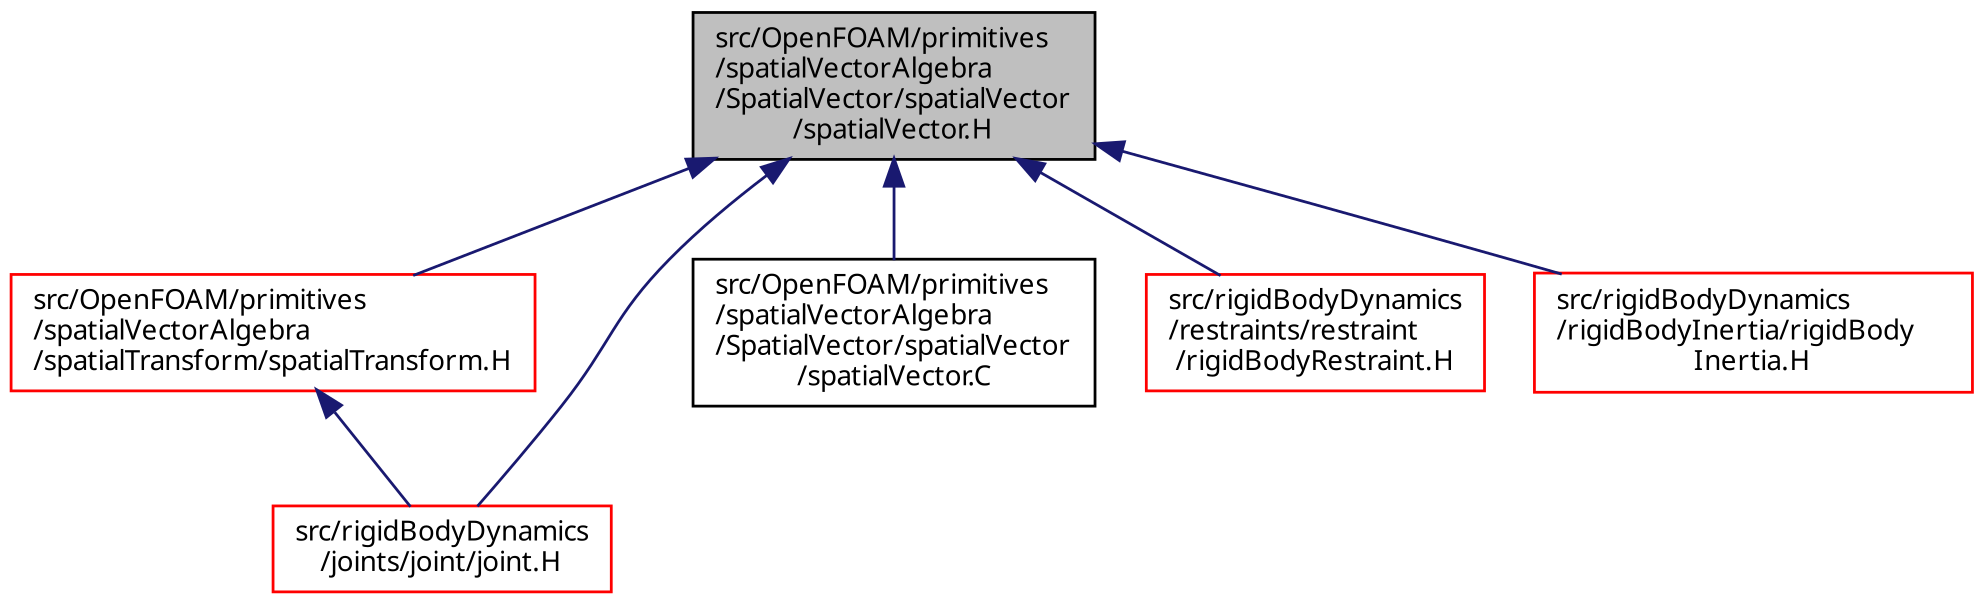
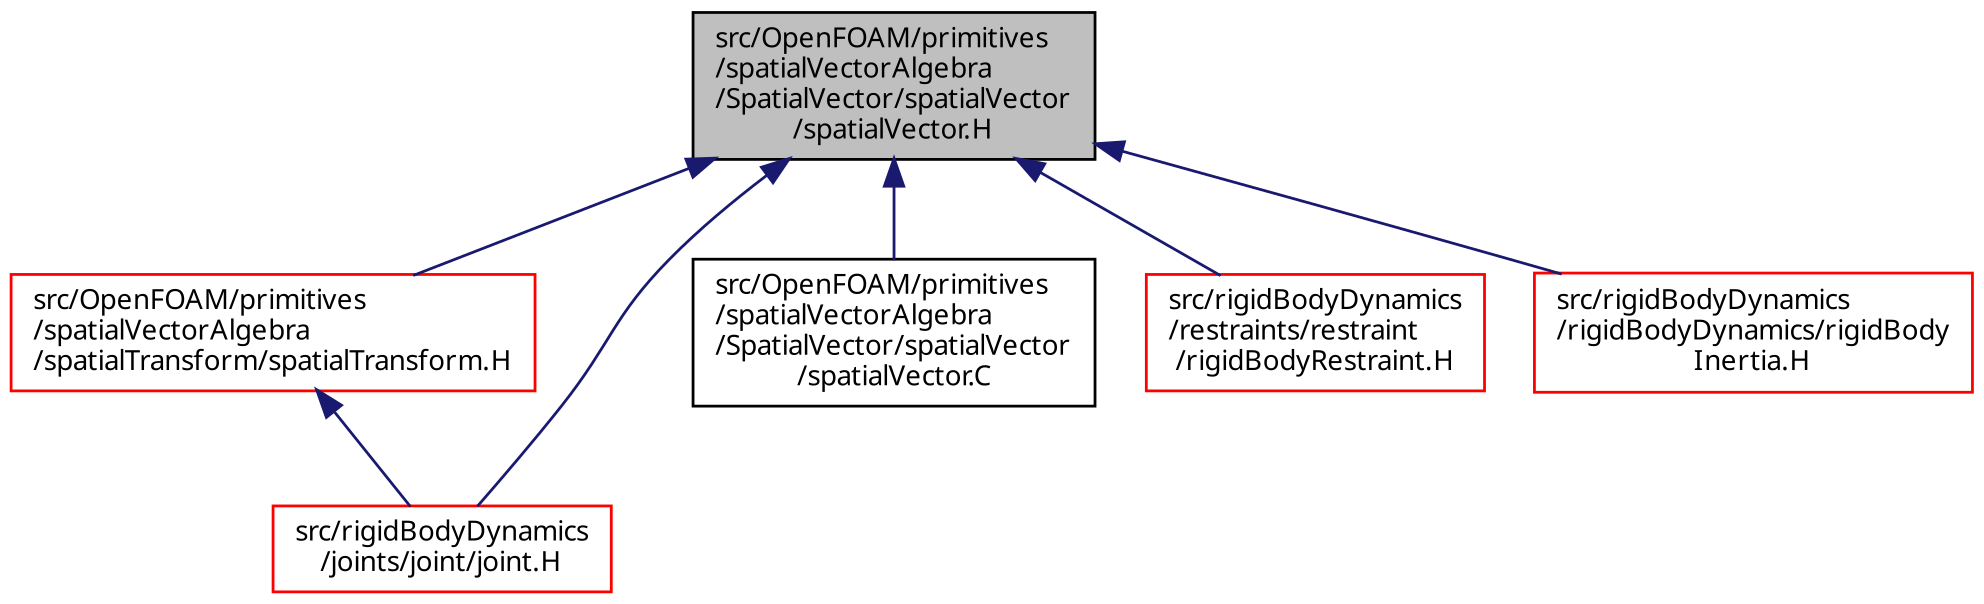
(1753, 333) -> (1753, 333)
